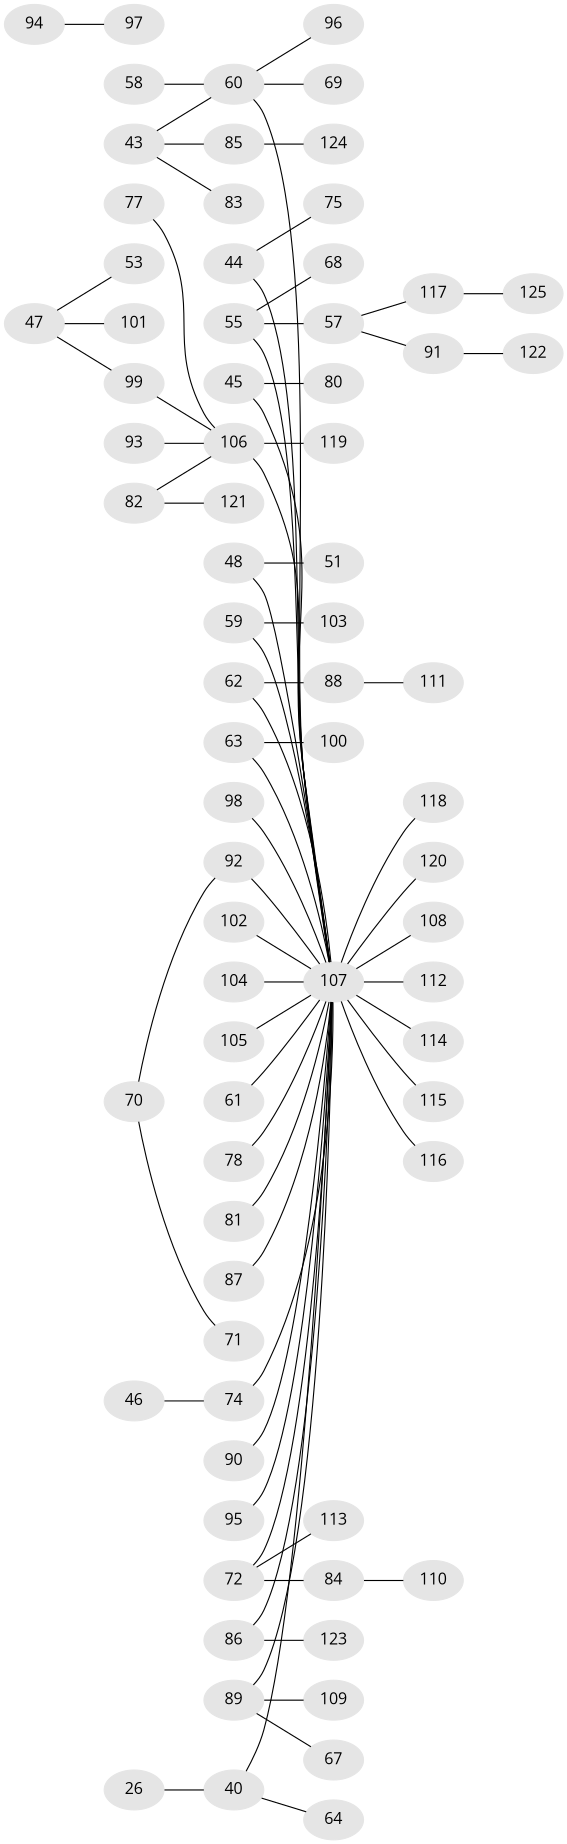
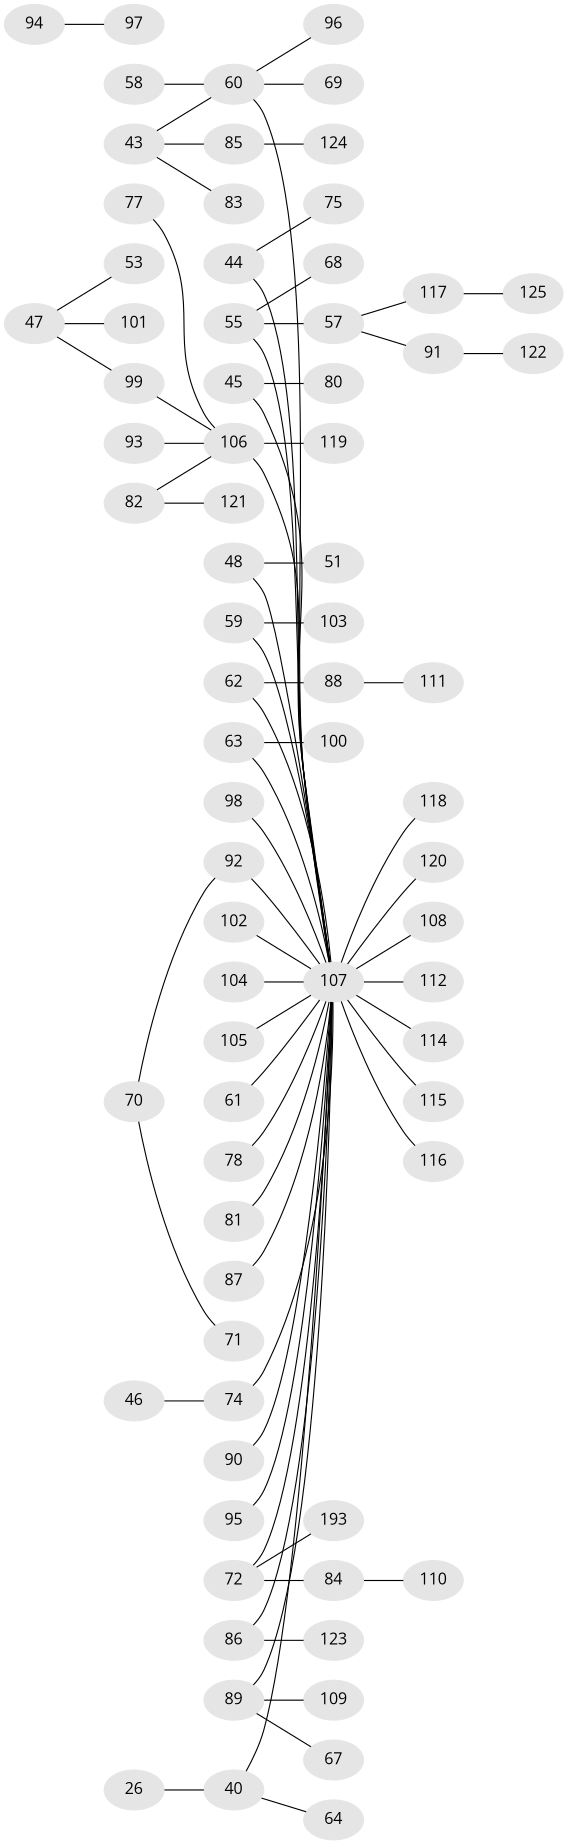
(334, 1521) -> (334, 1521)
